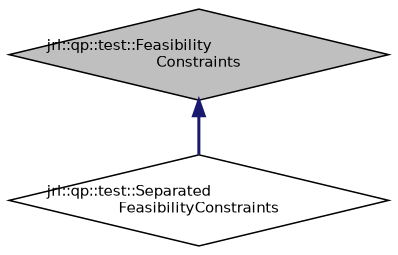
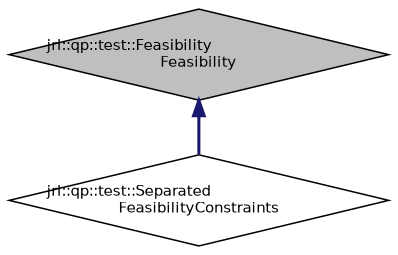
(199, 55) -> (199, 55)
